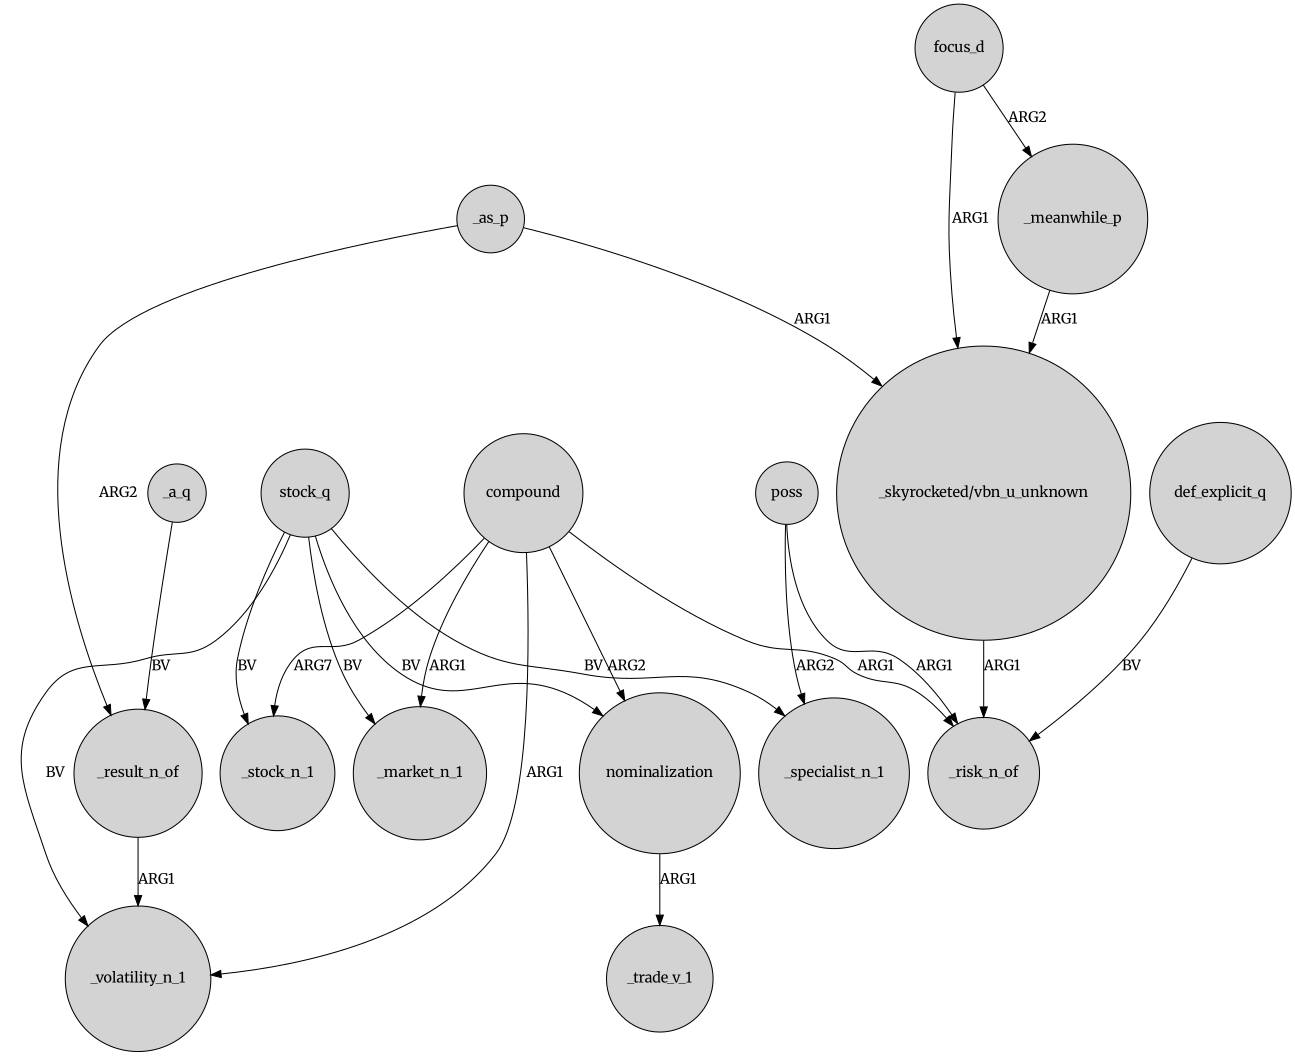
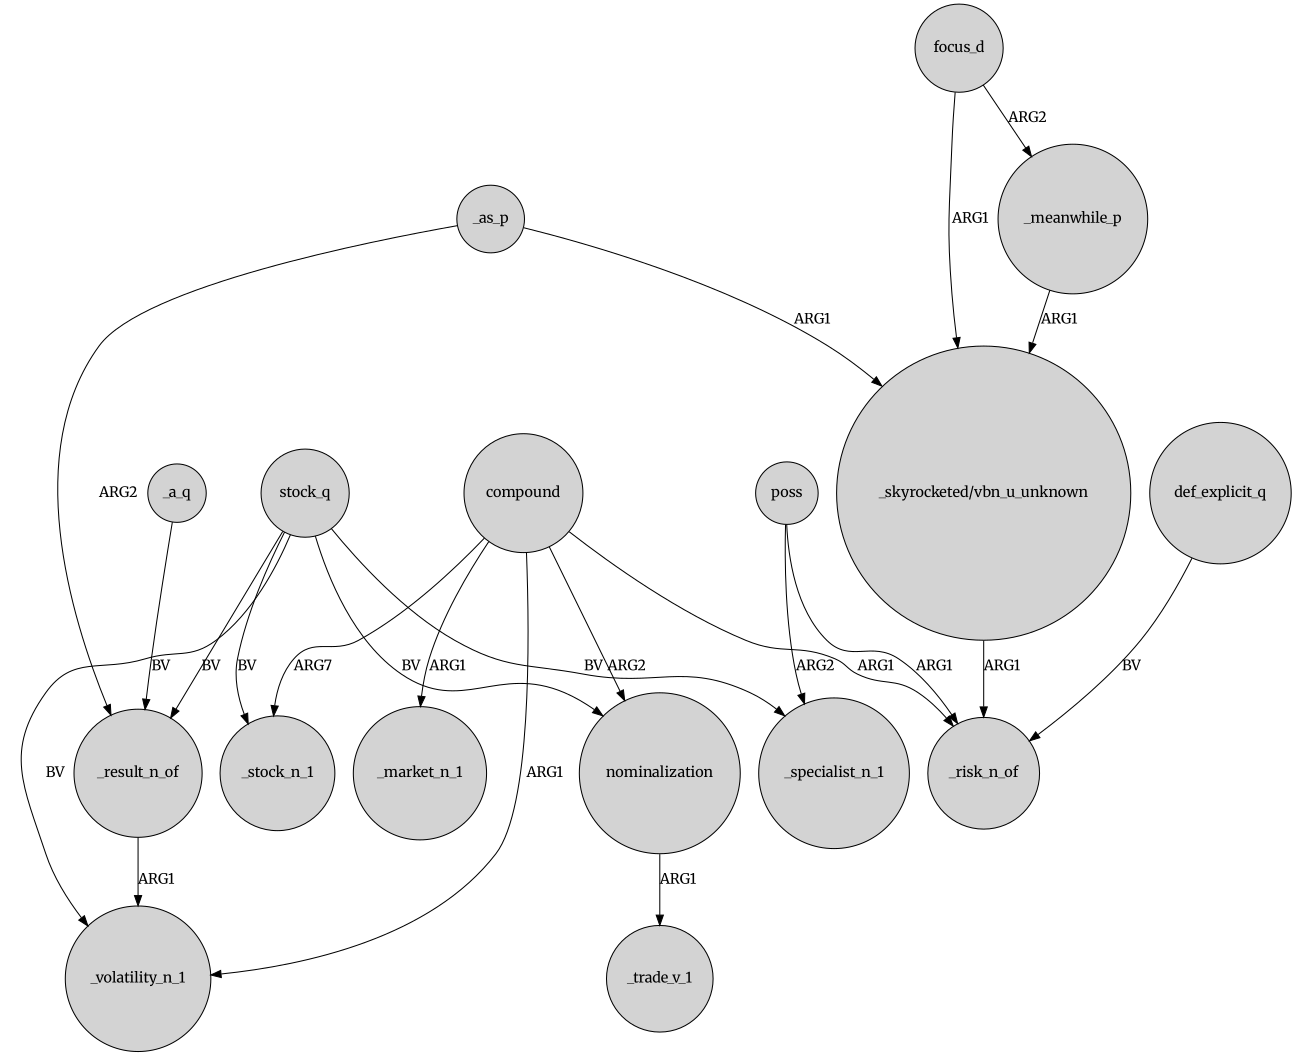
(327, 630) -> (232, 616)
